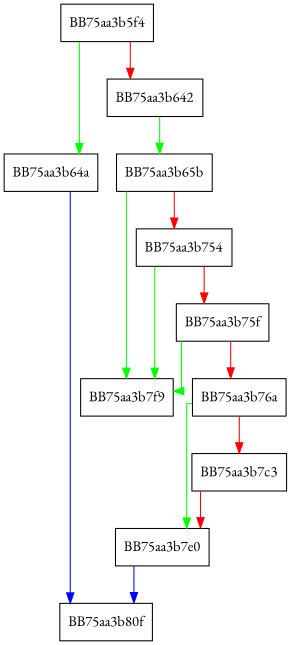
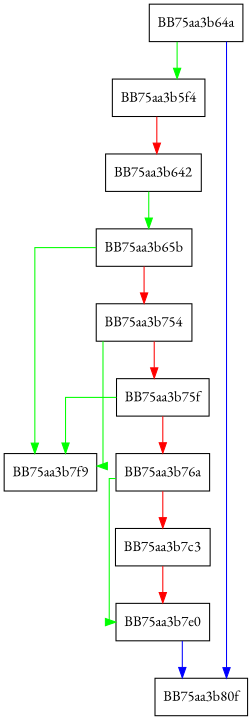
(79, 93) -> (177, 55)
